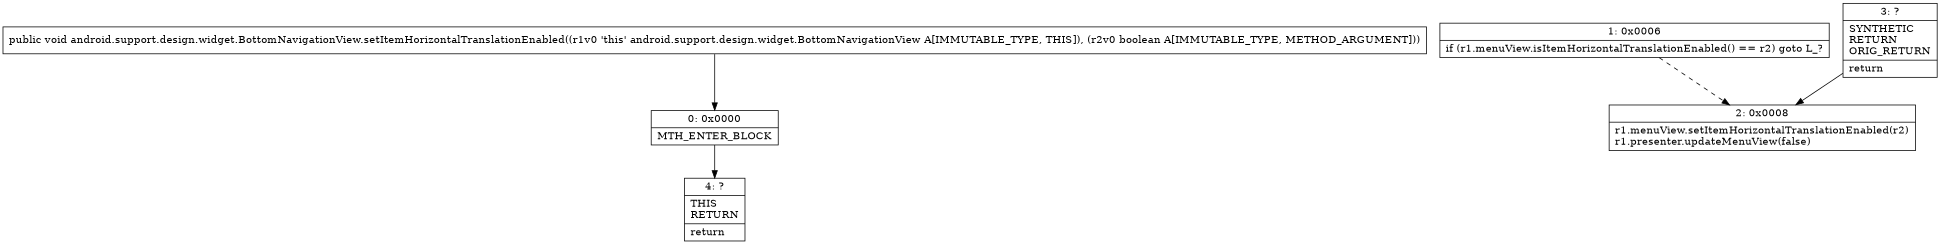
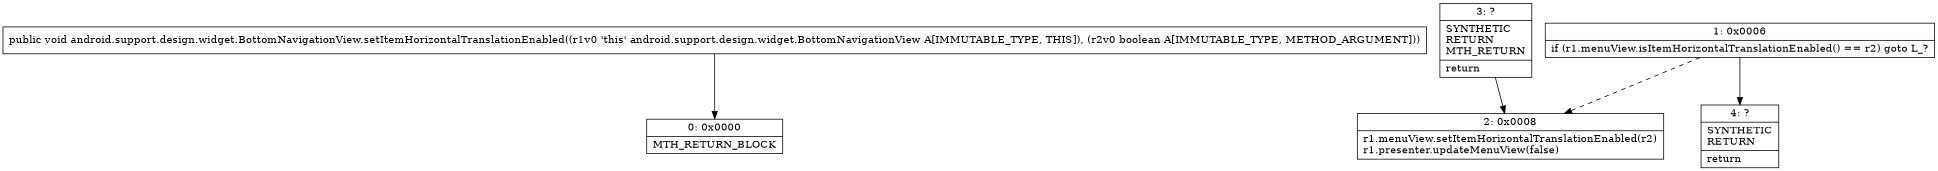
(1890, 51) -> (1486, 51)
(715, 136) -> (715, 145)
(715, 158) -> (1740, 77)
(704, 204) -> (1740, 130)
